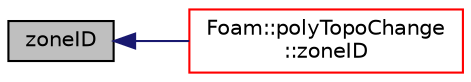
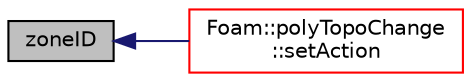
(326, 41) -> (326, 41)
